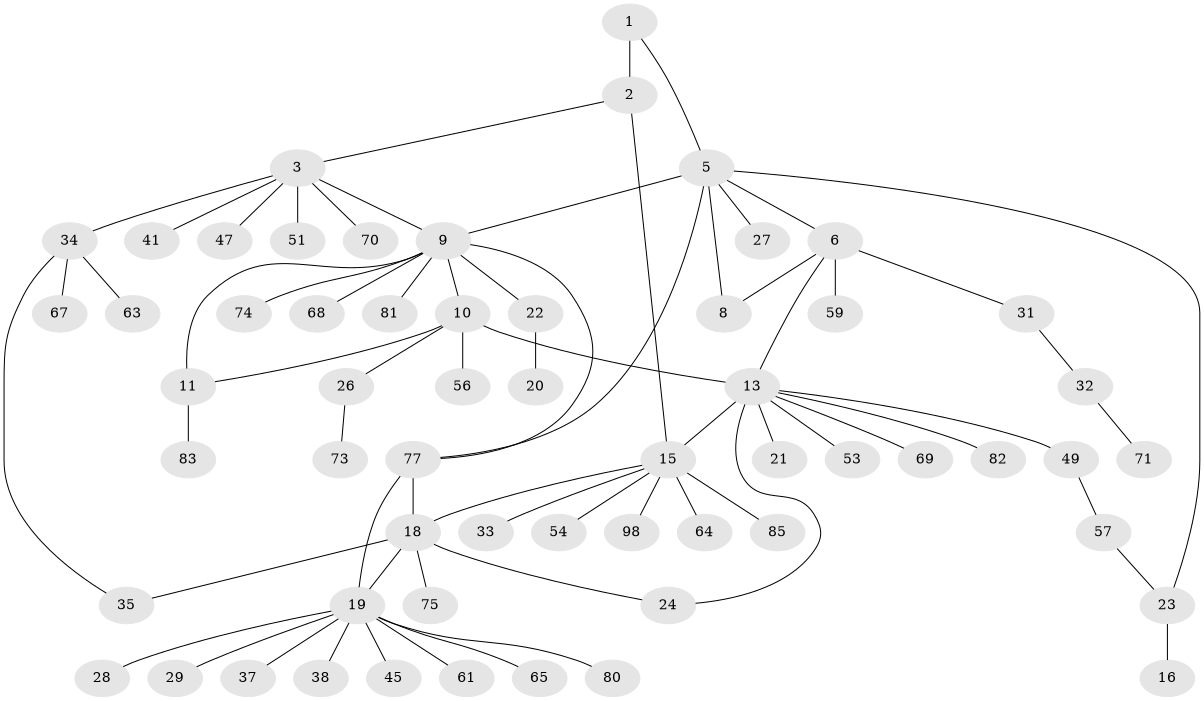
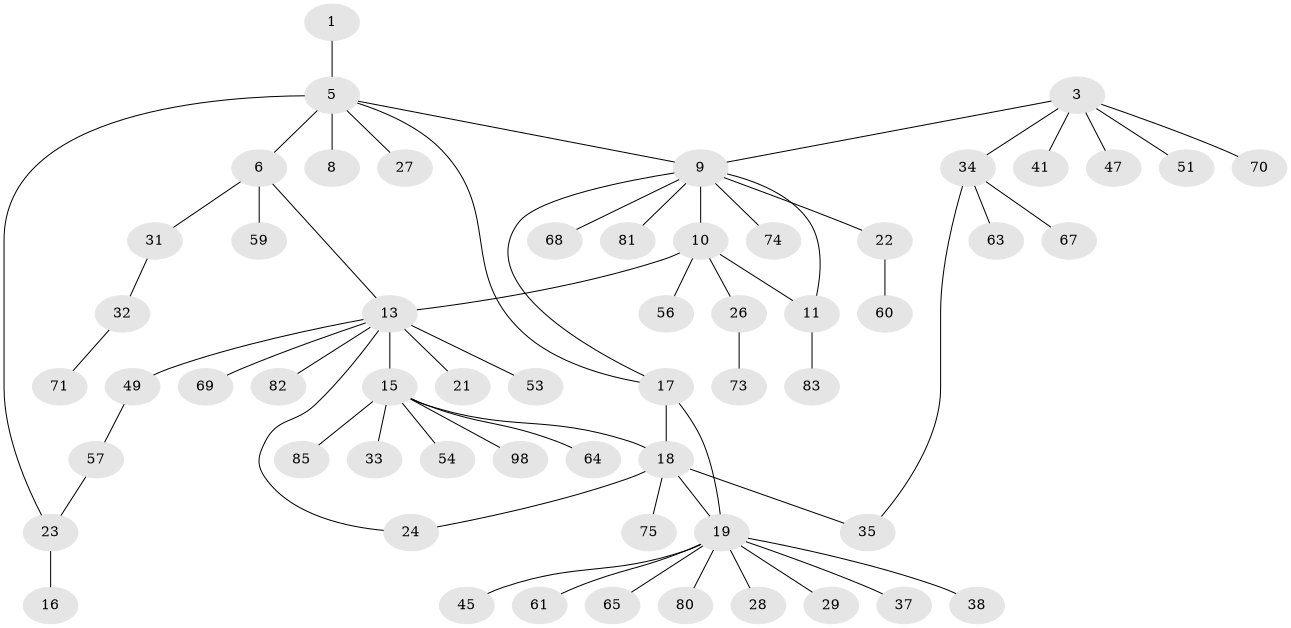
(630, 95) -> none
(780, 277) -> none
(536, 387) -> (885, 314)
(413, 460) -> (666, 387)
